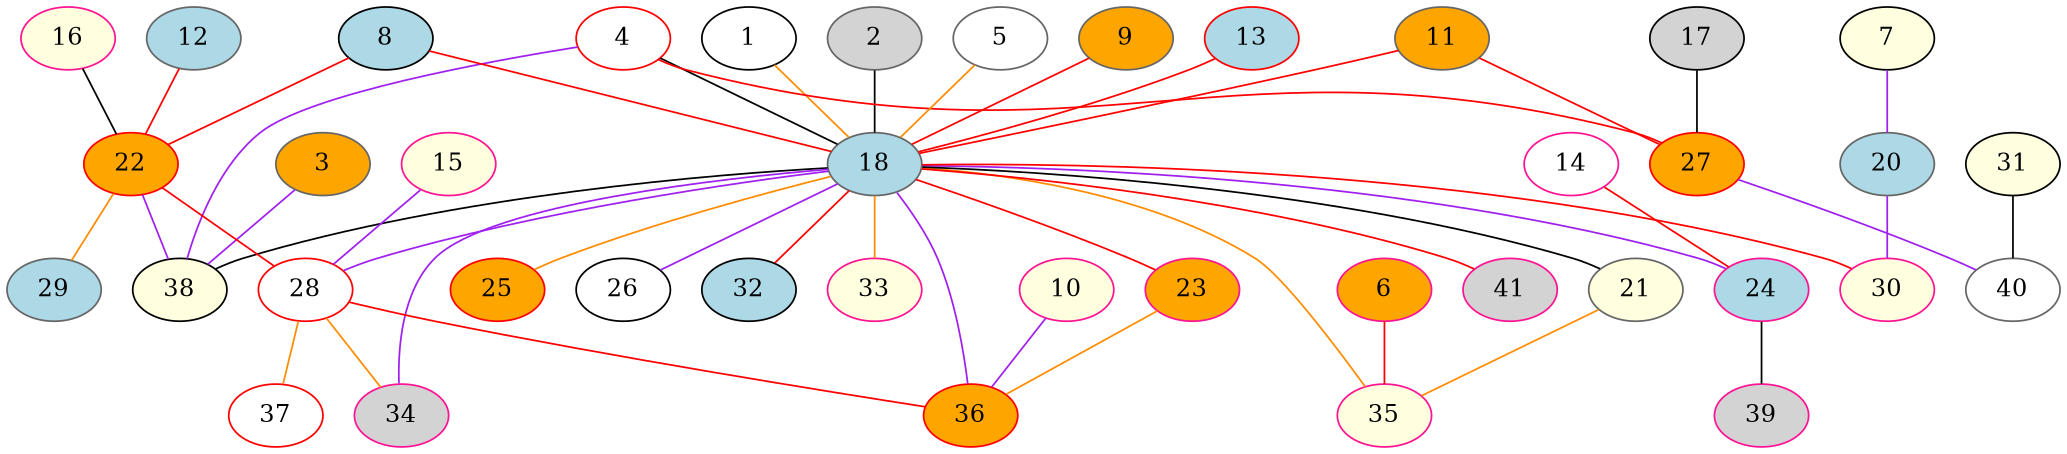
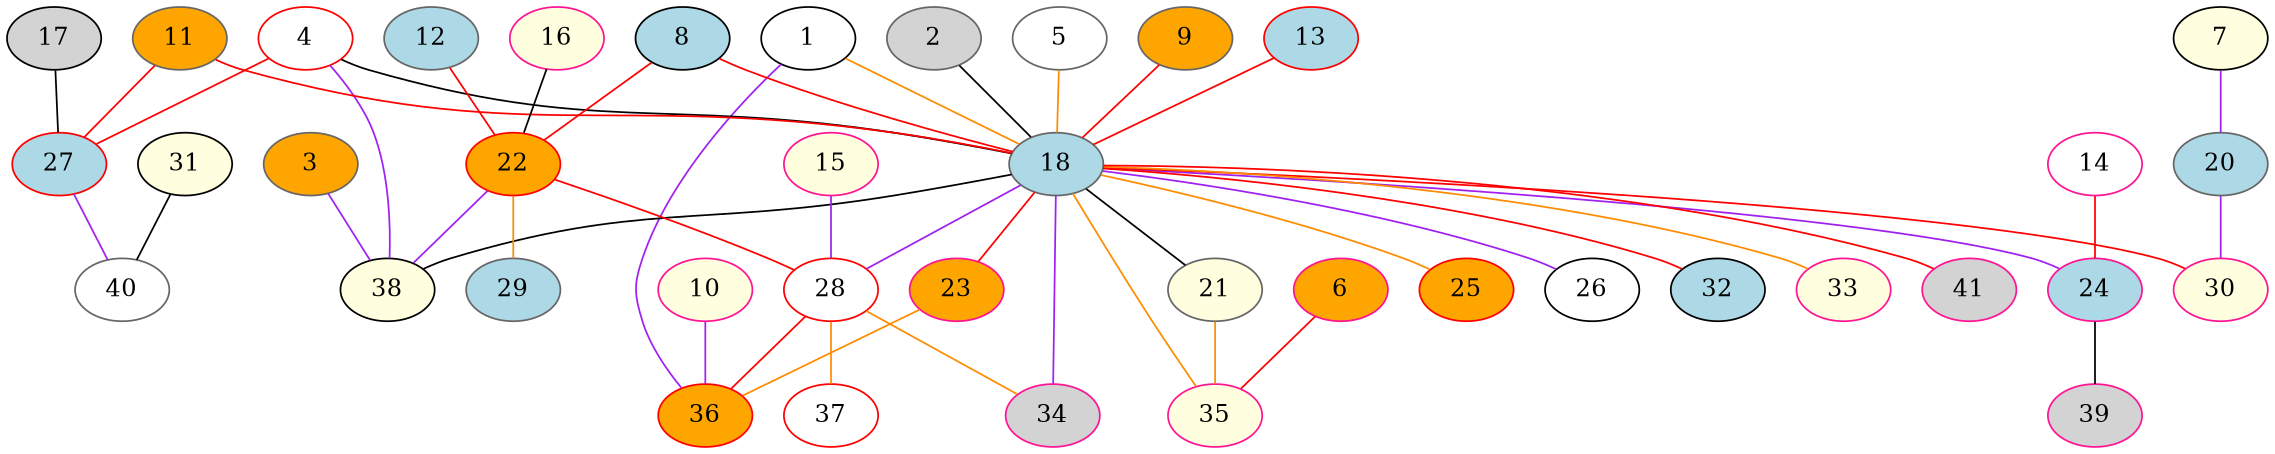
(1697, 164) -> (59, 164)
(947, 283) -> (667, 205)
